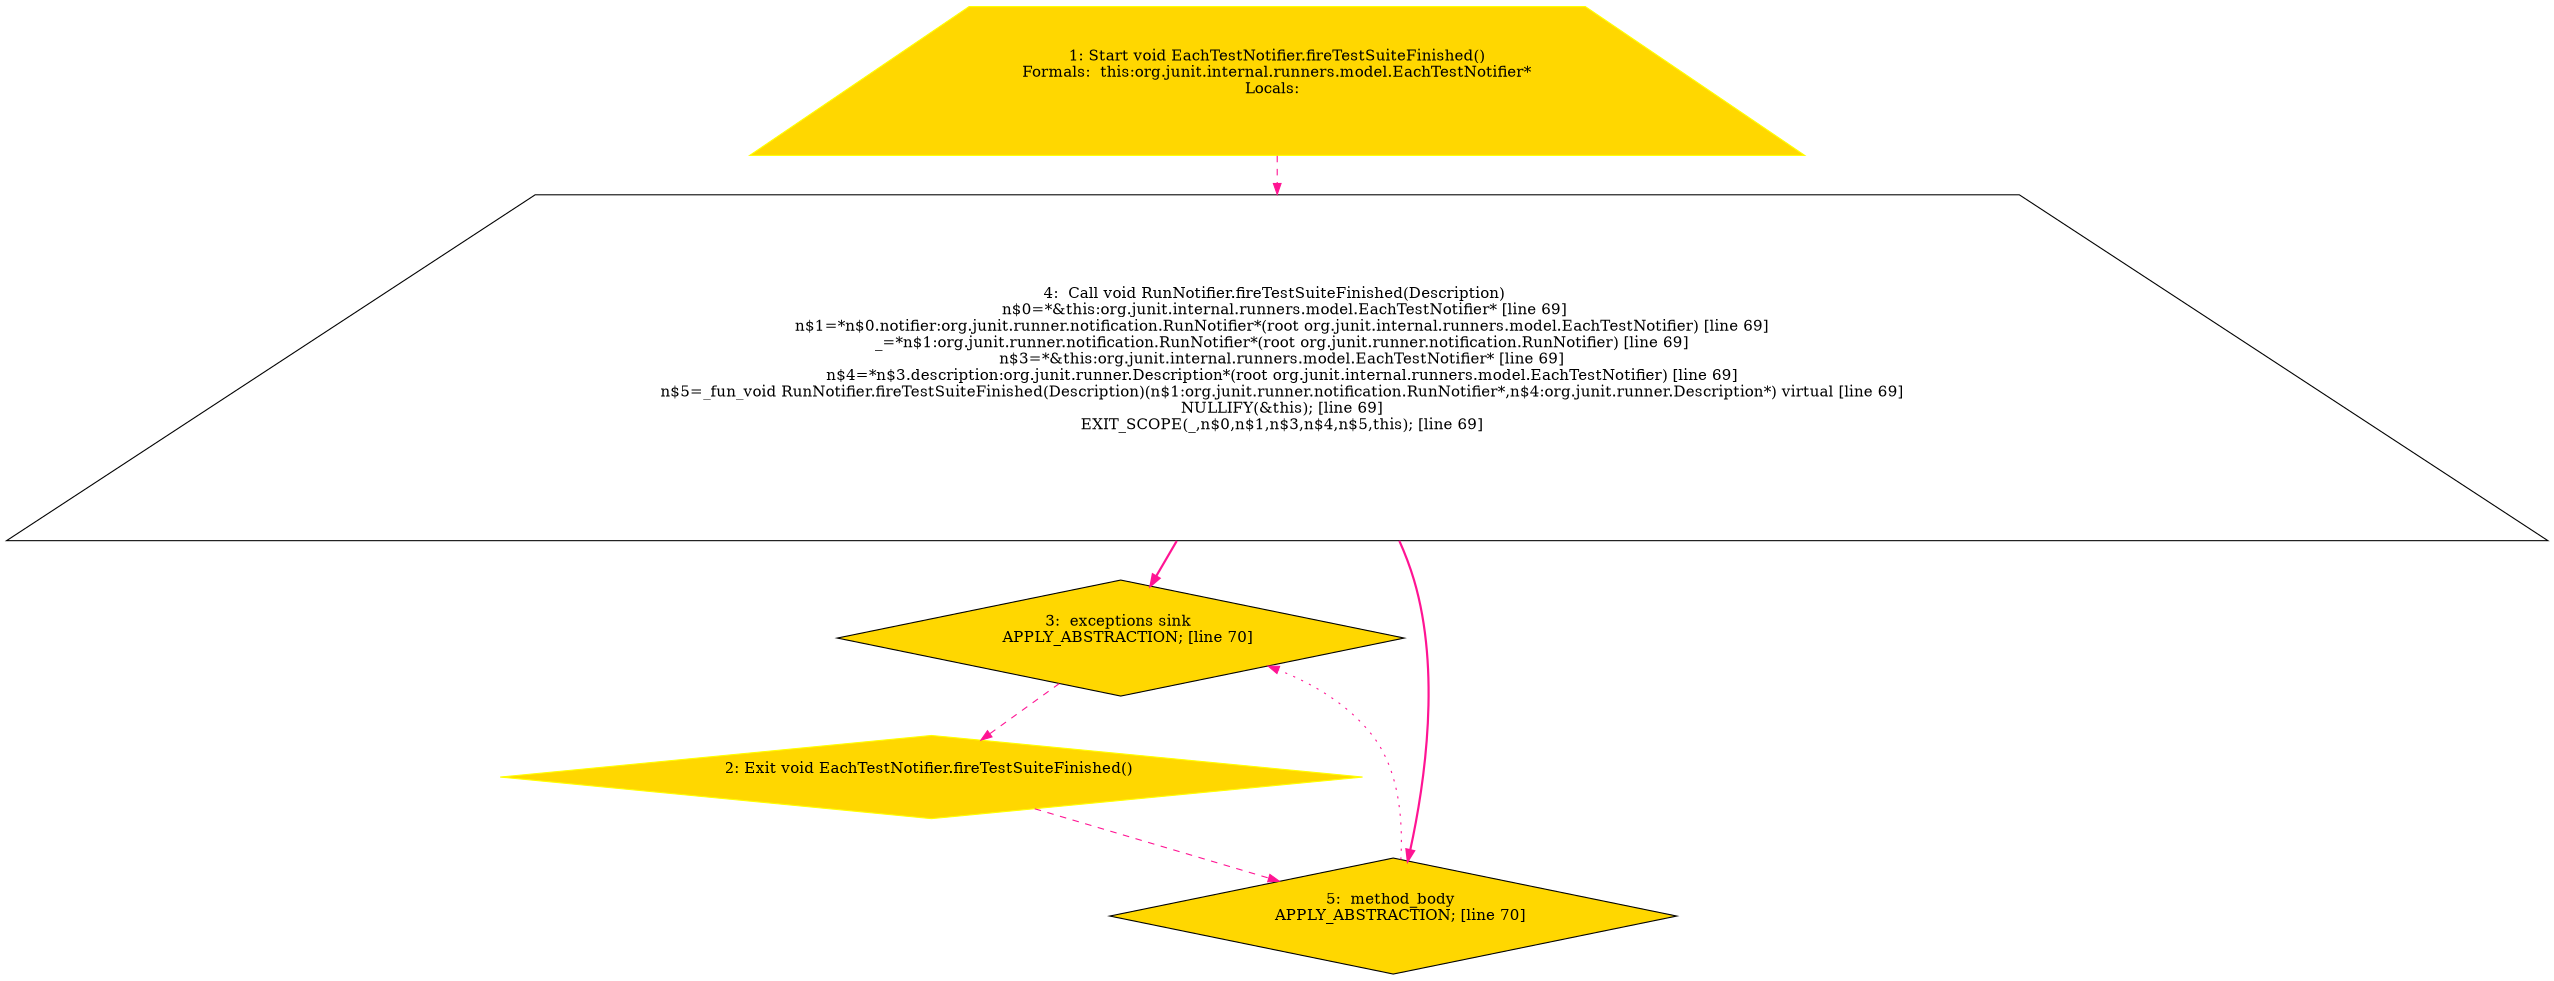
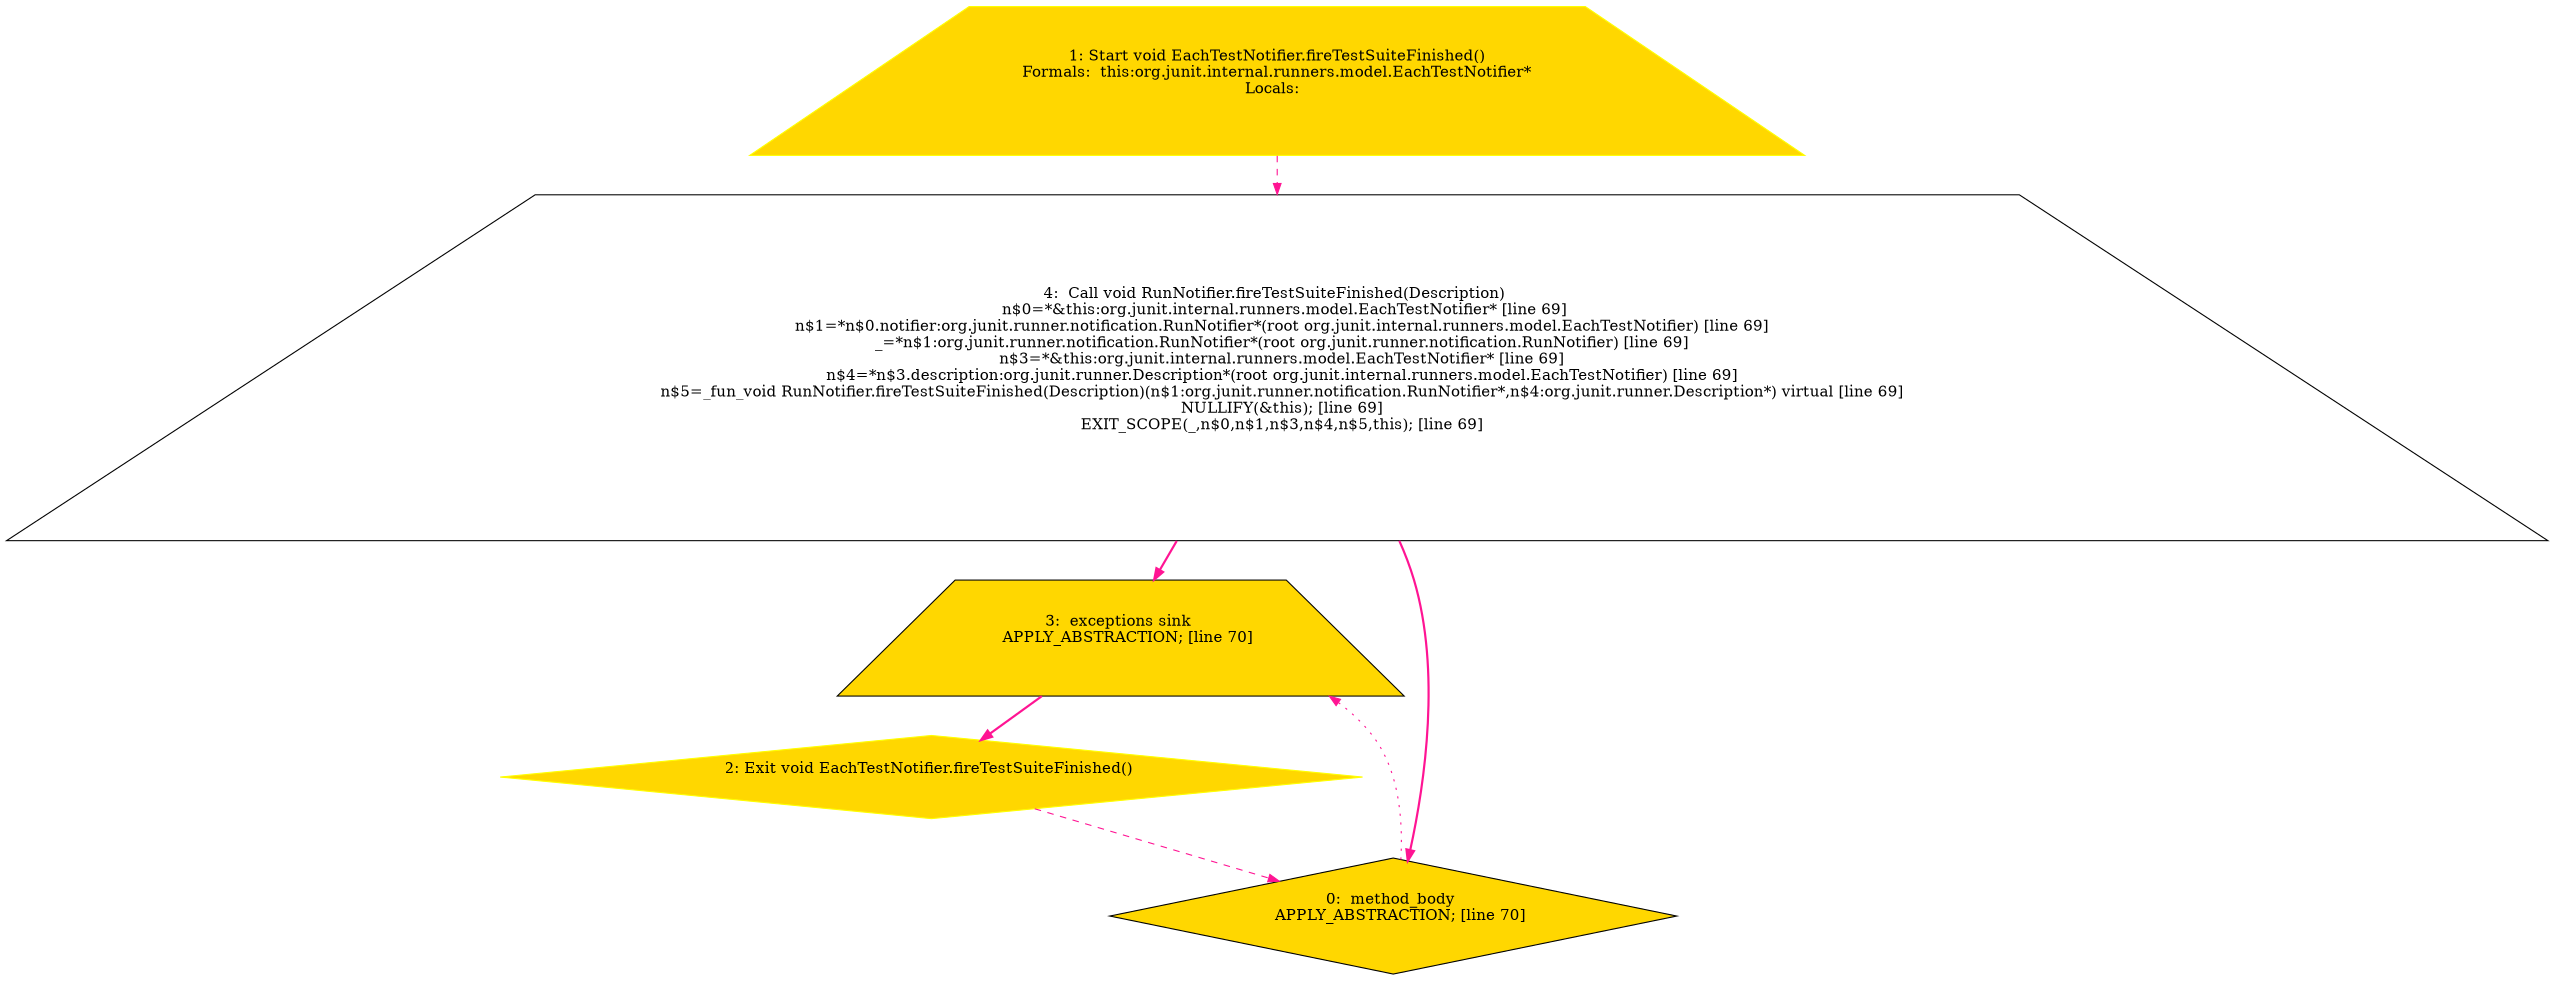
(1121, 638) -> (1121, 638)
(1025, 709) -> (1016, 715)
(1393, 916) -> (1393, 916)
